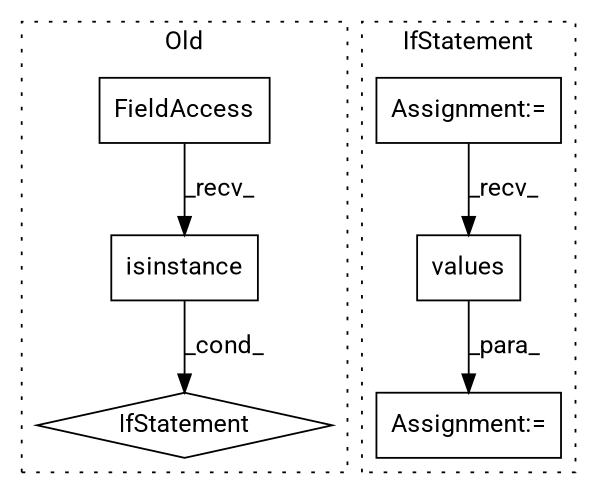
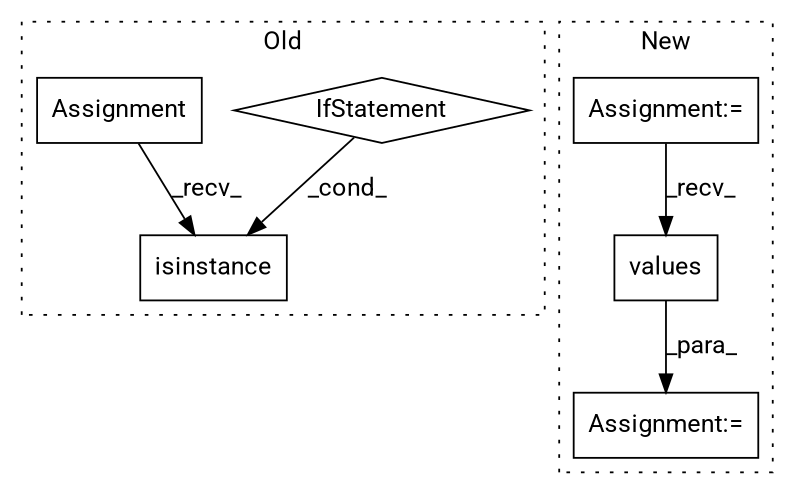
(469, 43) -> (666, 43)
(185, 110) -> (119, 110)
(185, 337) -> (308, 180)
